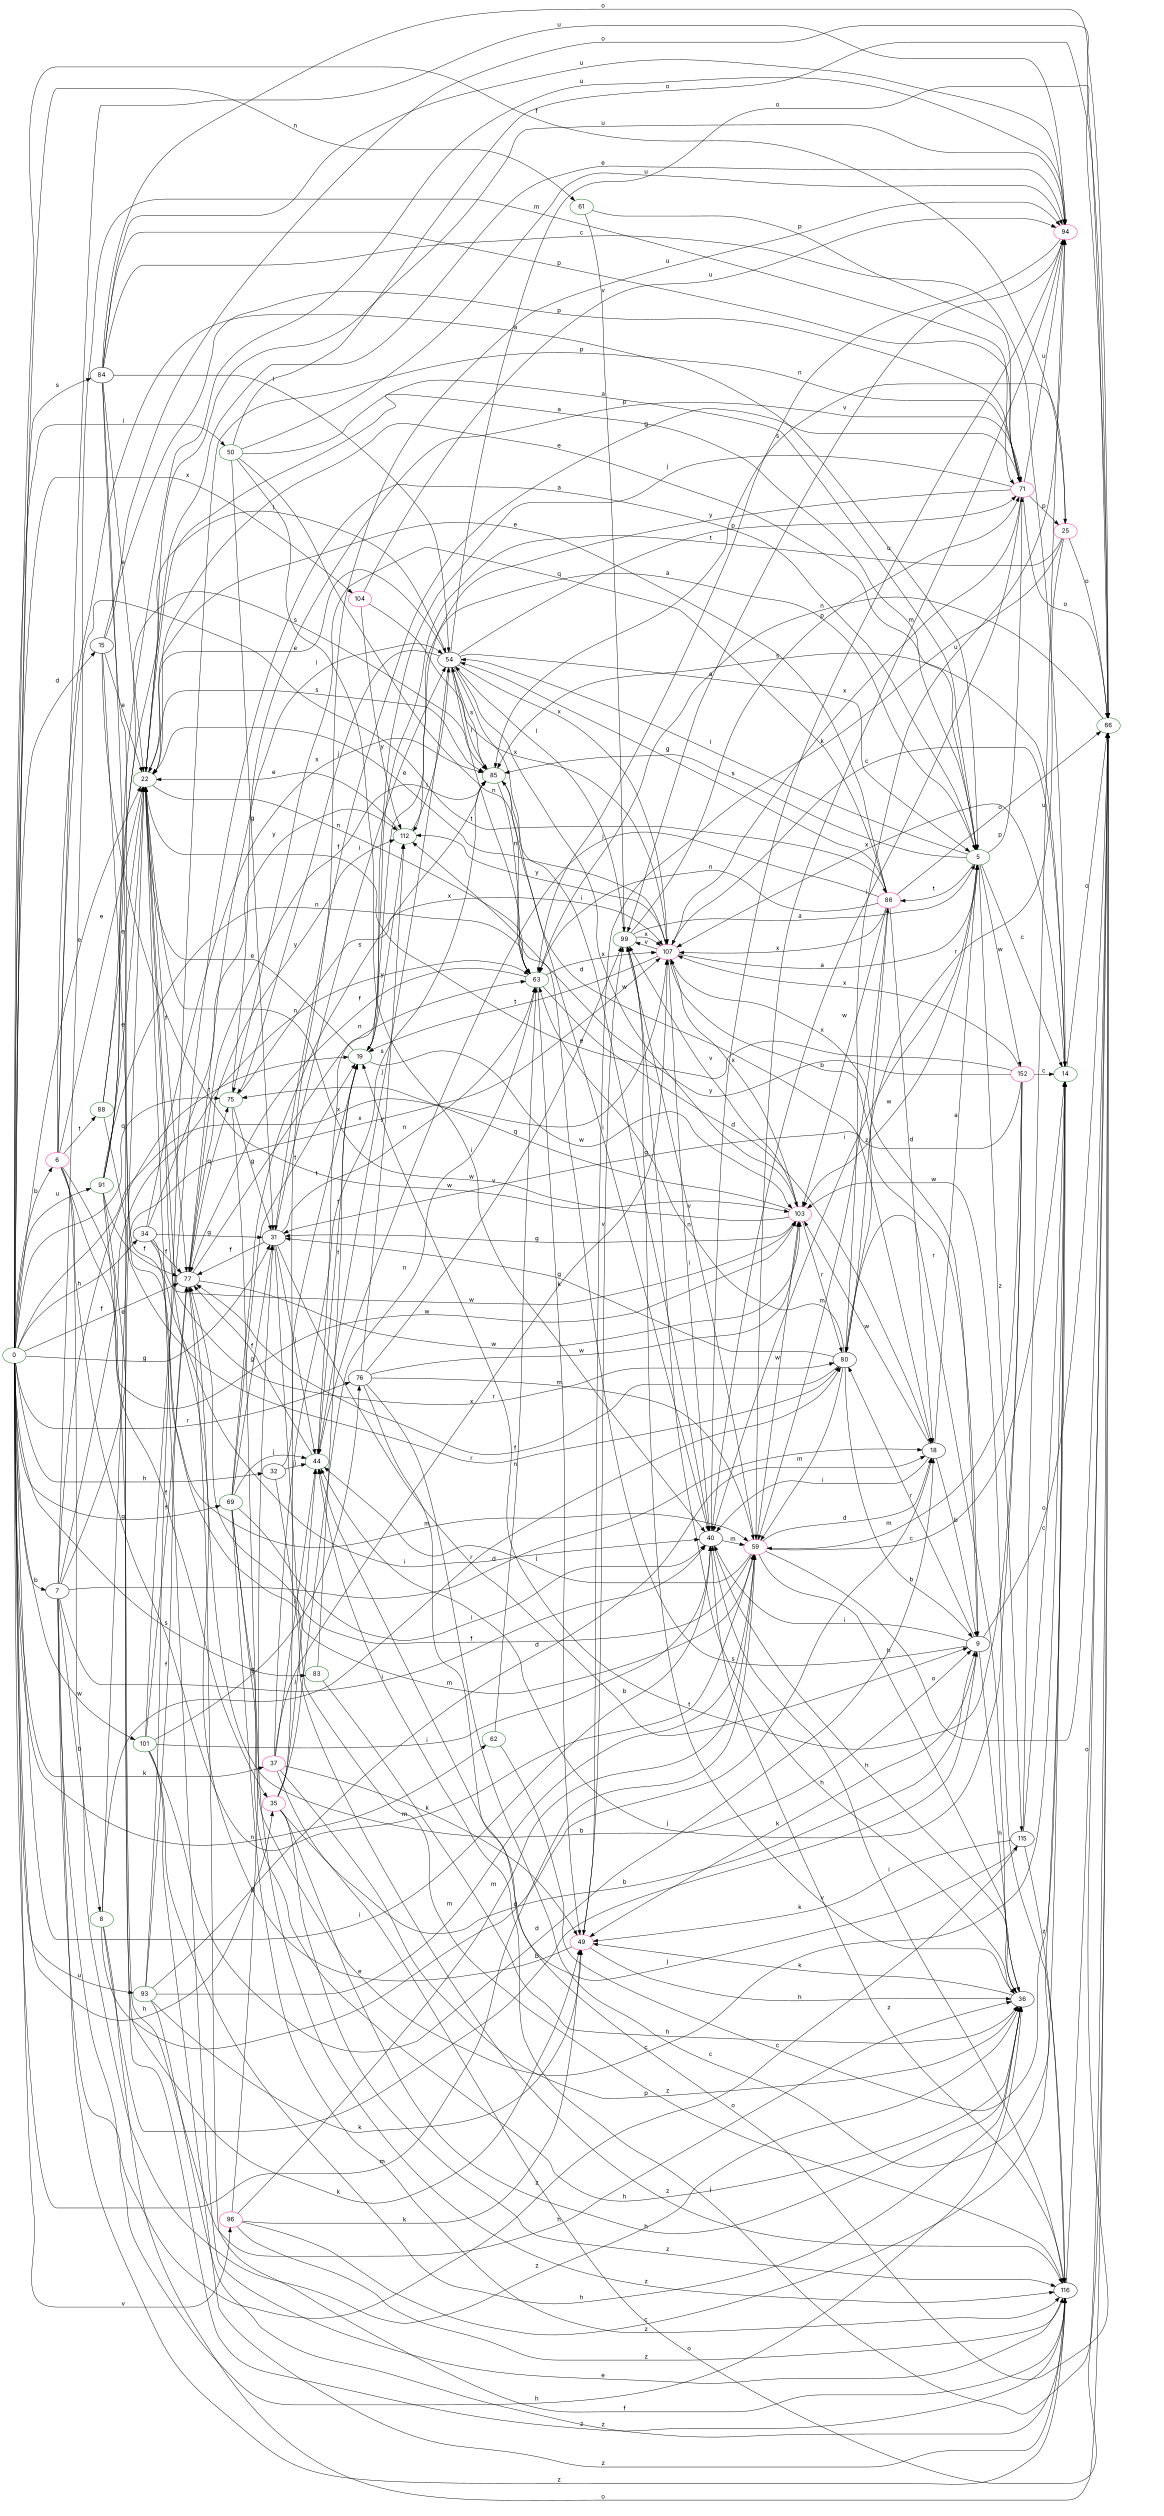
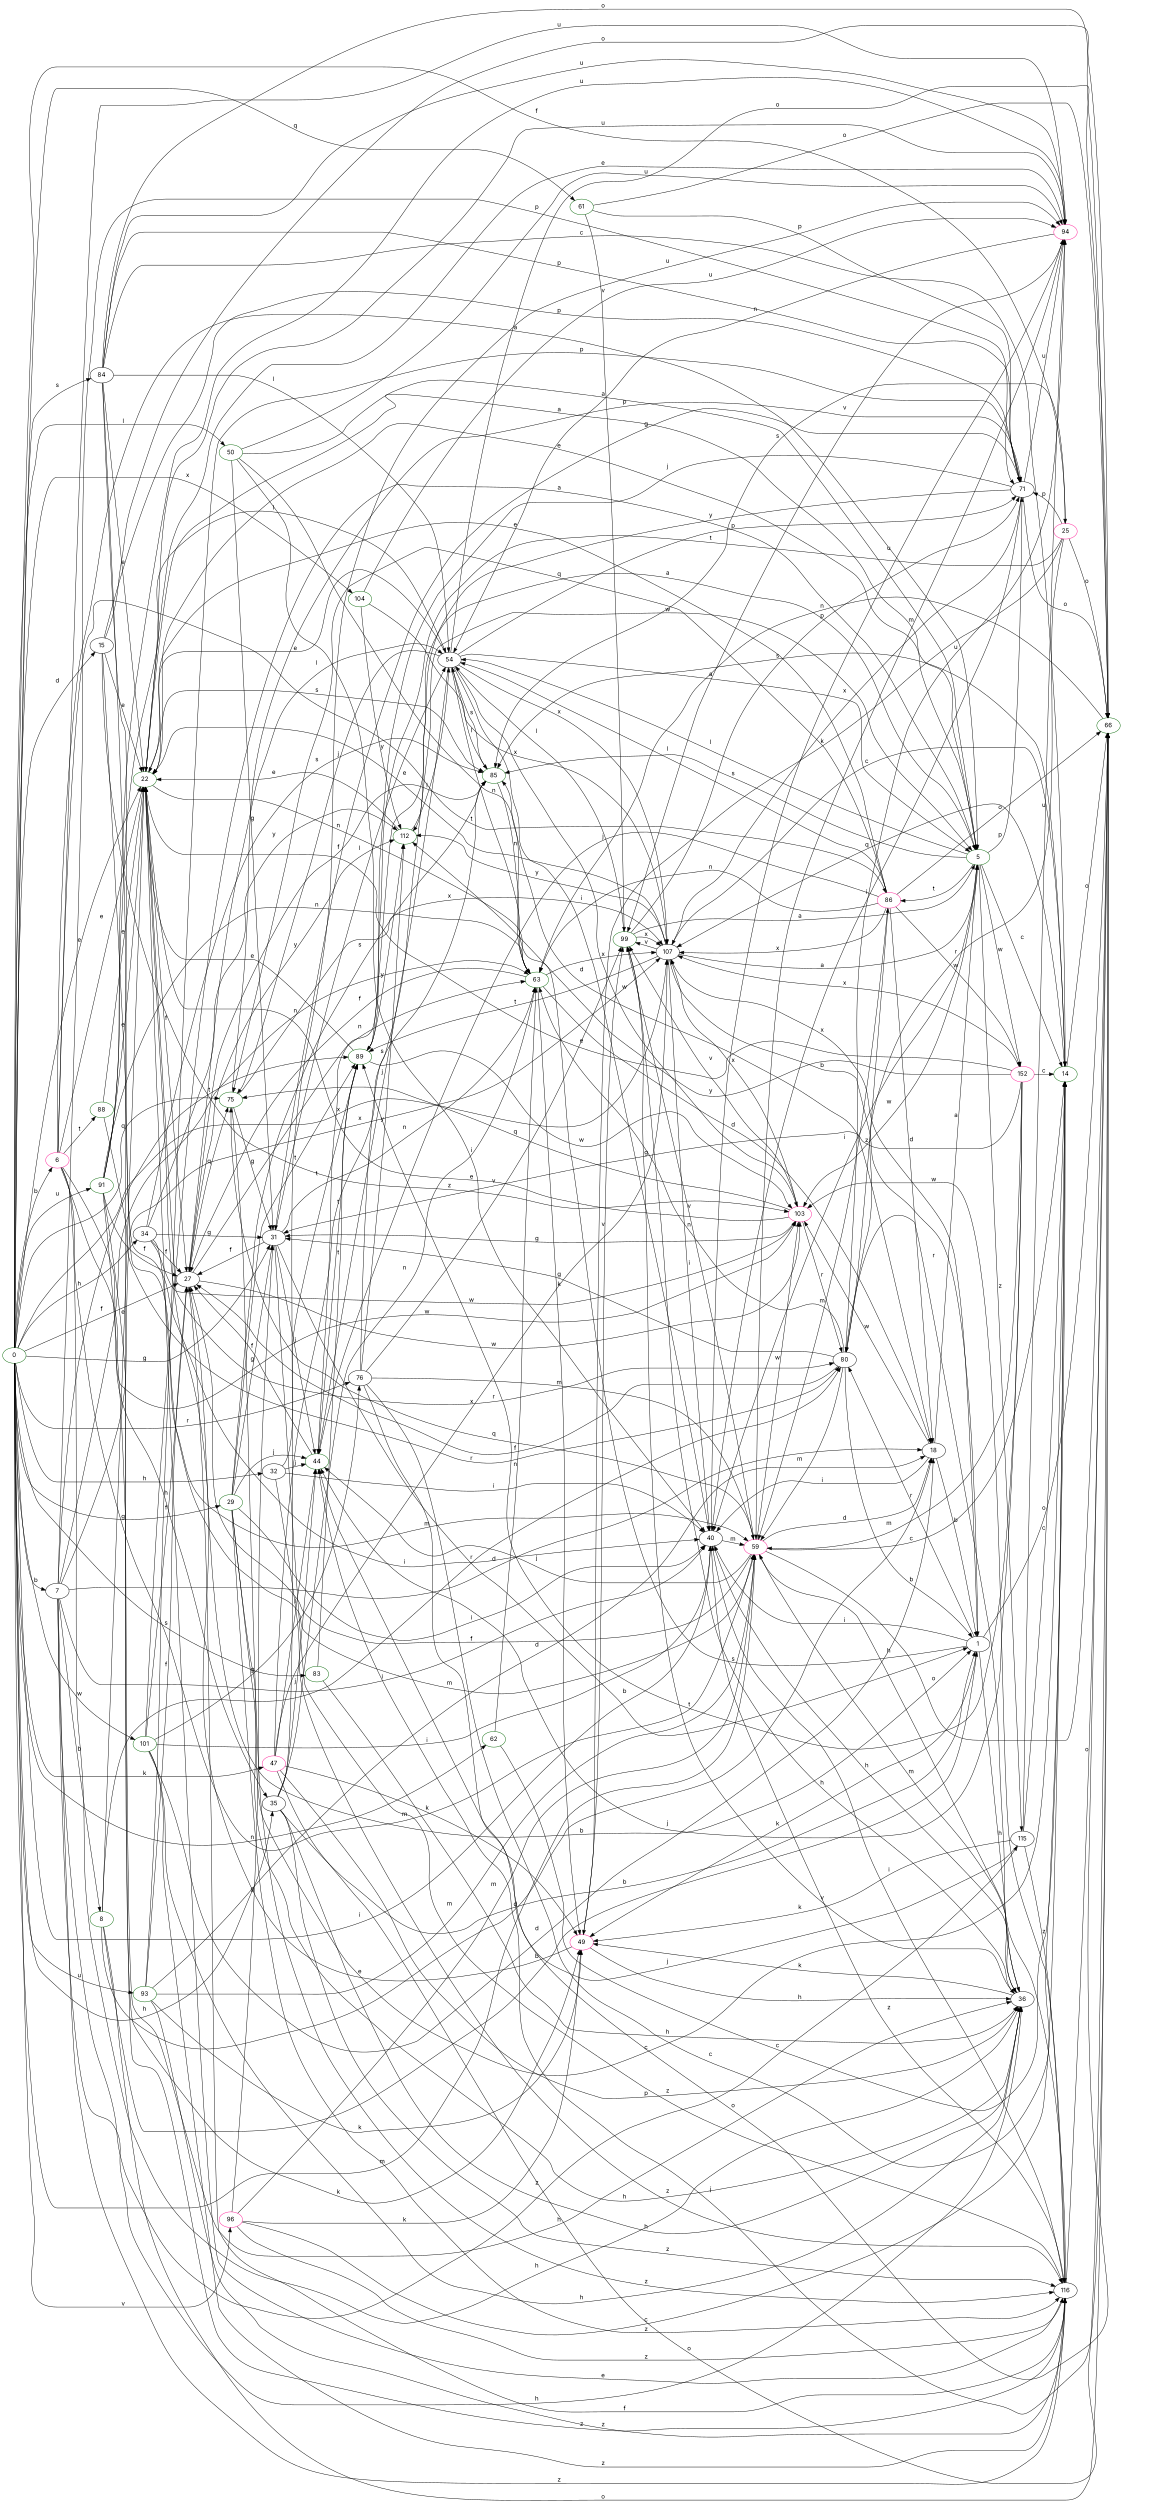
(902, 43) -> (1083, 164)
(295, 126) -> (295, 126)
(537, 207) -> (537, 207)
(1022, 489) -> (1022, 489)
(1042, 509) -> (1052, 506)
(734, 541) -> (678, 338)
(360, 599) -> (360, 599)
(134, 658) -> none
(668, 749) -> (668, 749)
(867, 845) -> (867, 845)
(668, 952) -> (668, 952)
(848, 1048) -> (964, 980)
(360, 1057) -> (360, 1057)
(472, 1177) -> (472, 1177)
(450, 1186) -> (450, 1186)
(618, 1190) -> (499, 1490)
(188, 1279) -> (188, 1279)
(621, 1351) -> (431, 690)
none -> (408, 1415)
(166, 1493) -> (166, 1493)
(231, 1502) -> (231, 1502)
(978, 1644) -> (978, 1644)
(274, 1764) -> (274, 1764)
(274, 1804) -> (274, 1804)
none -> (973, 1855)
(537, 2266) -> (537, 2266)
